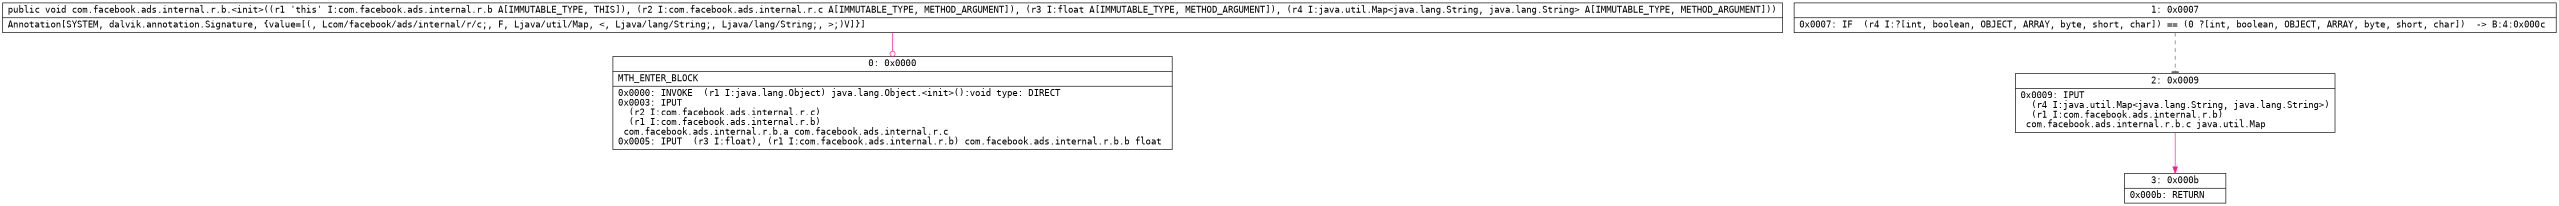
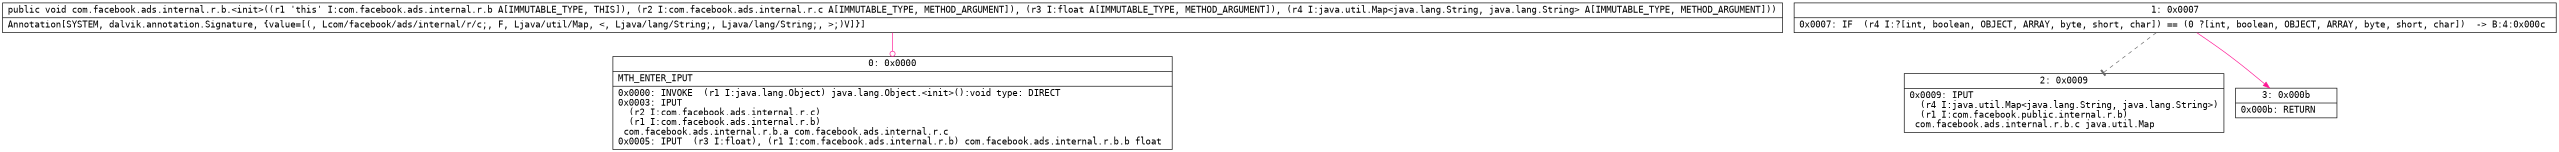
(658, 78) -> (656, 78)
(2122, 115) -> (2019, 115)
(2175, 150) -> (2231, 57)
